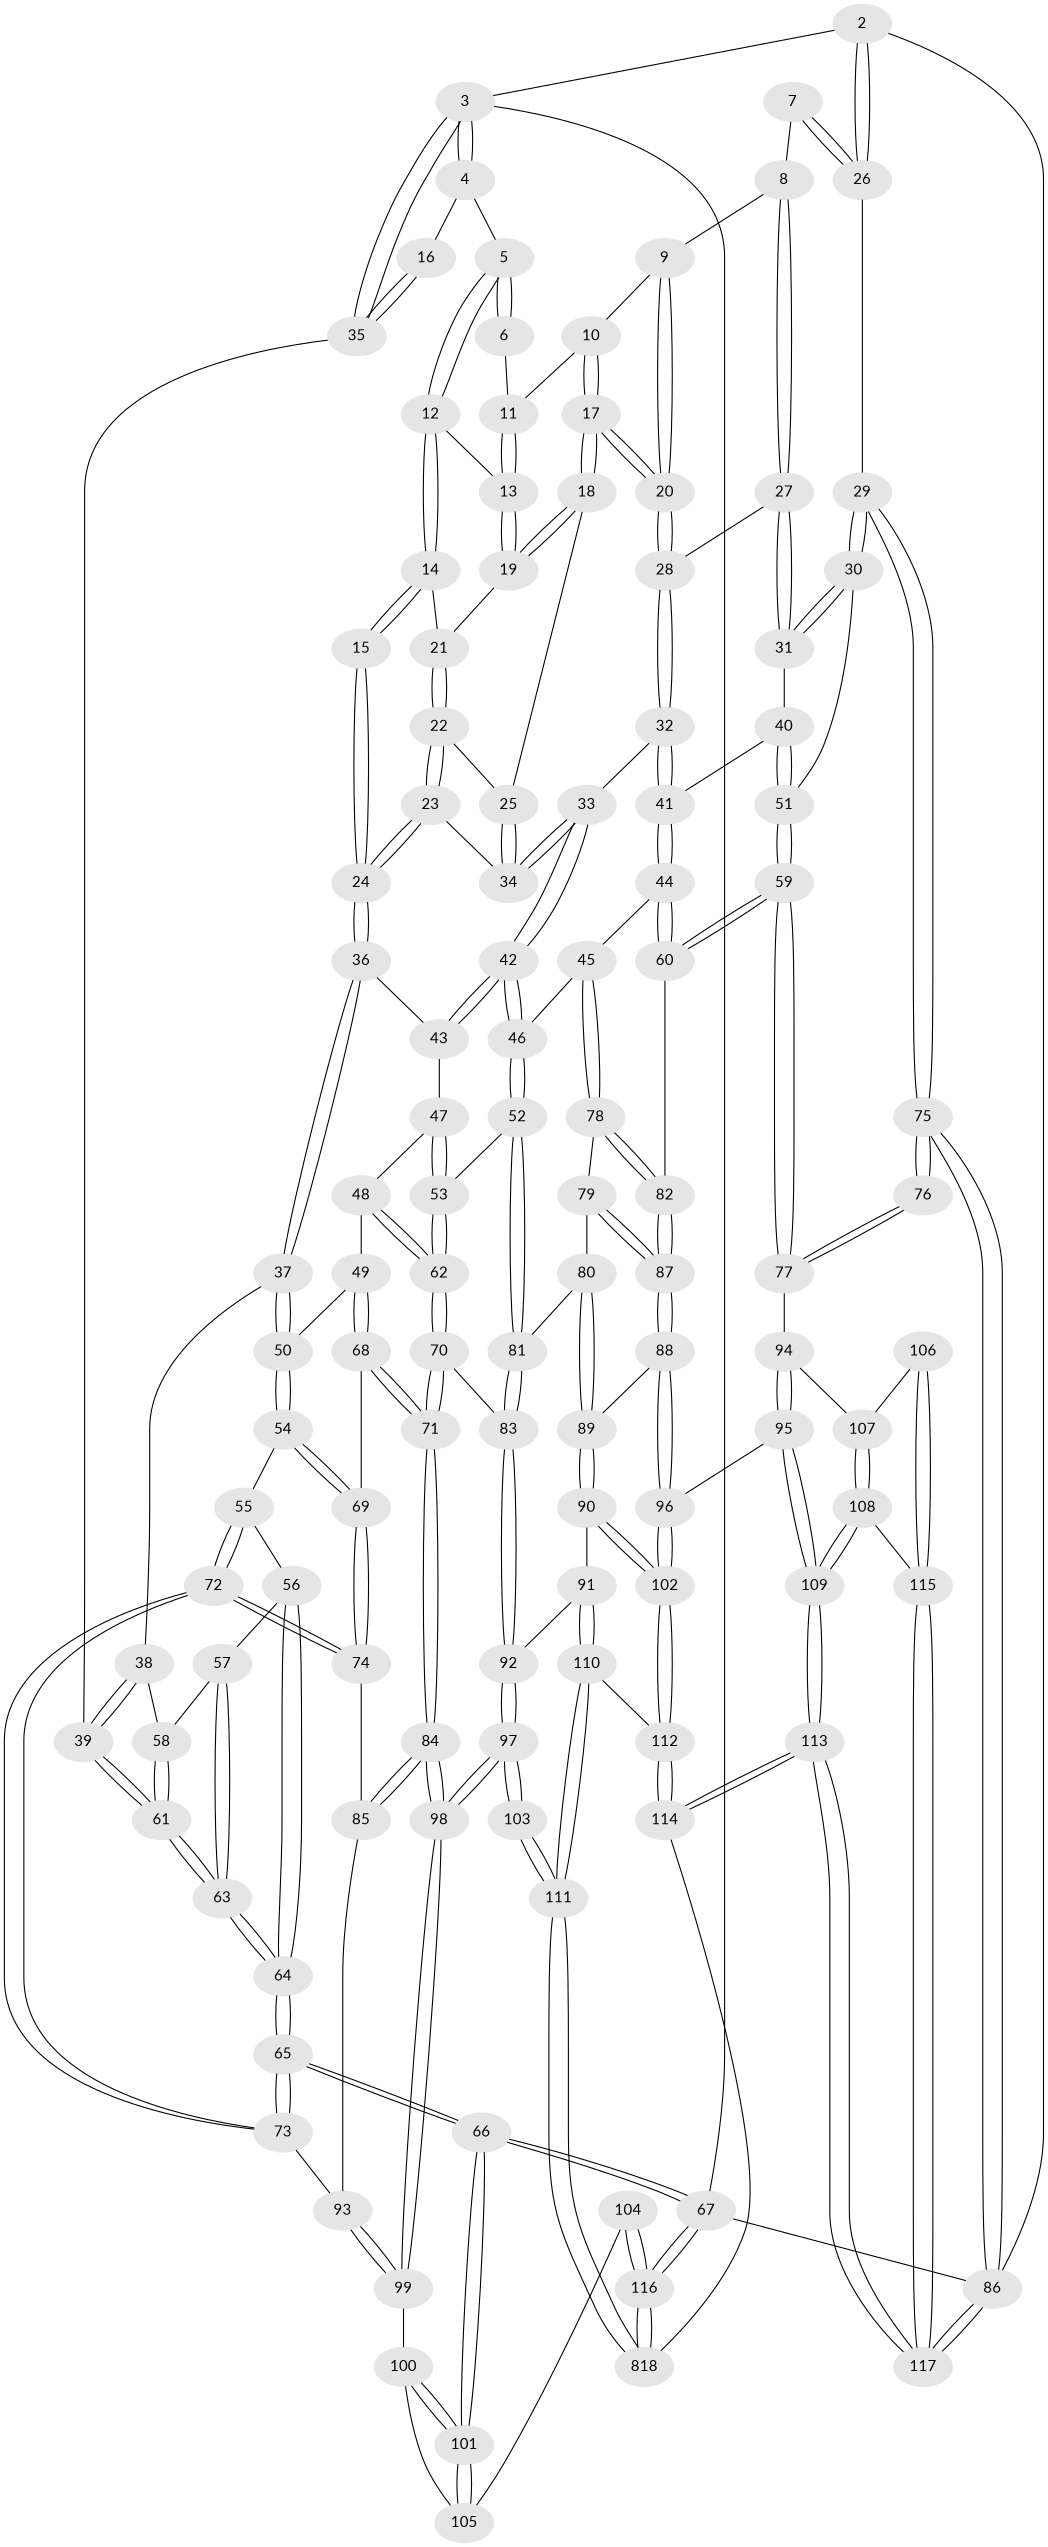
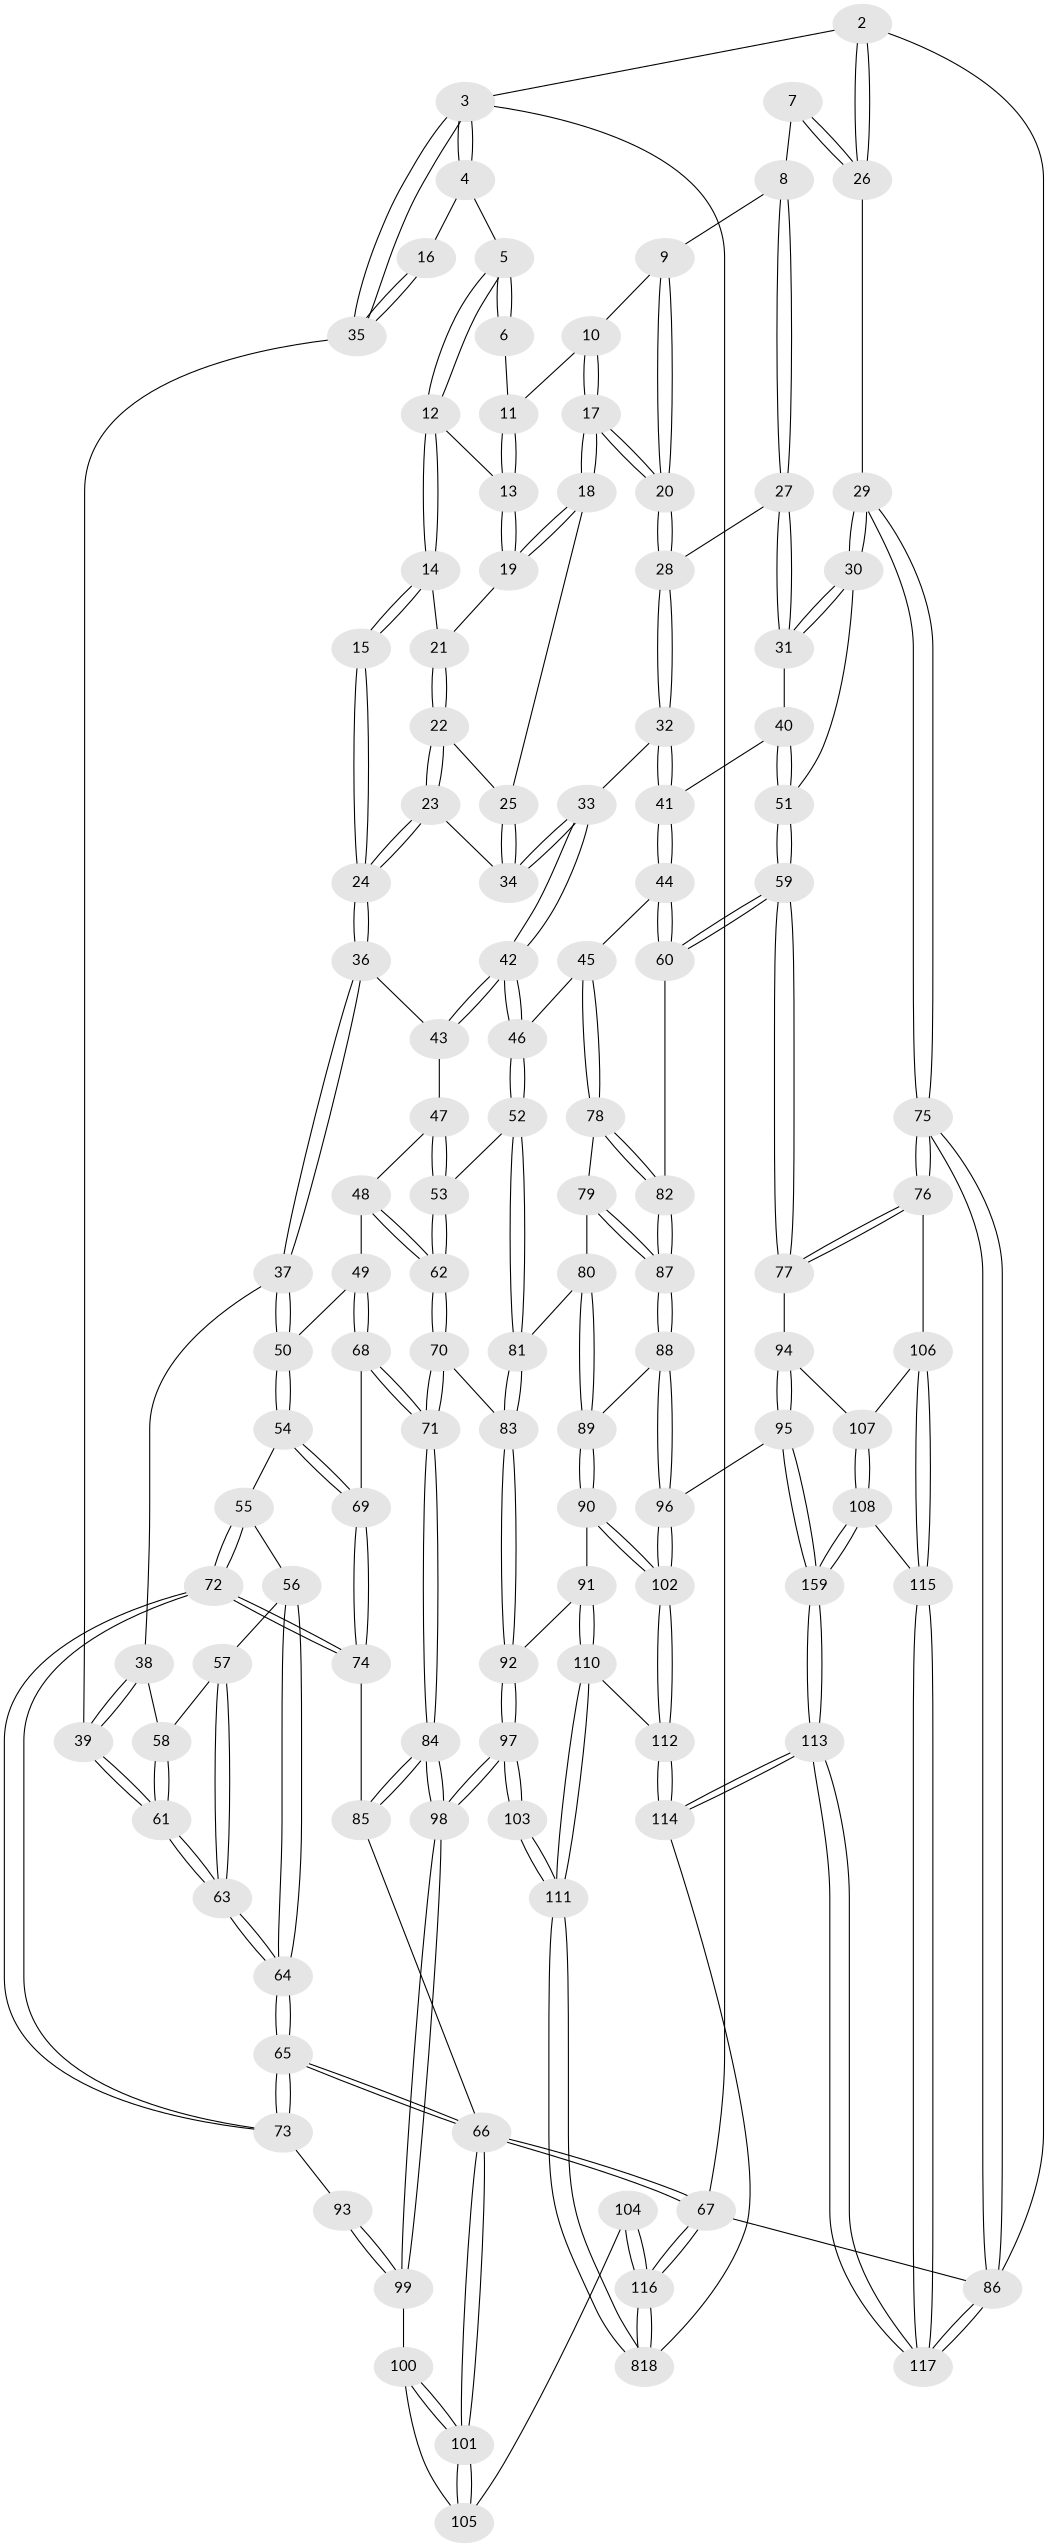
none -> (923, 1273)
(815, 1586) -> (815, 1586)
(343, 2015) -> (427, 1990)
